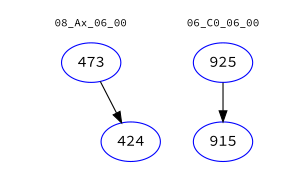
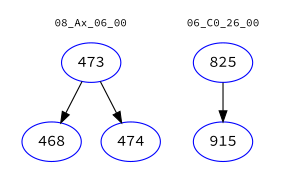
(224, 24) -> (224, 24)
(223, 63) -> (223, 63)
none -> (52, 142)
(131, 142) -> (131, 142)
